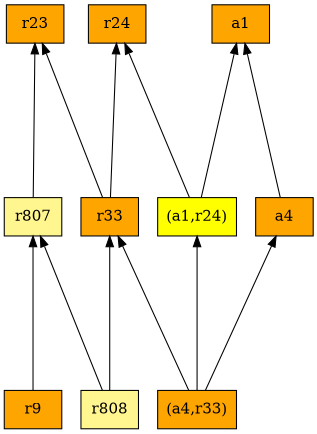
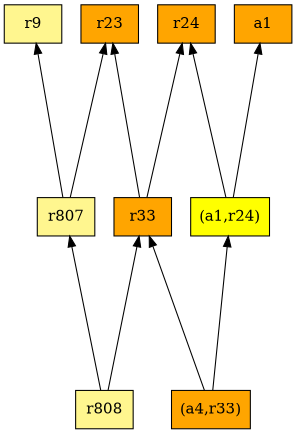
(284, 217) -> none
(33, 319) -> (50, 126)
(33, 410) -> (33, 24)
